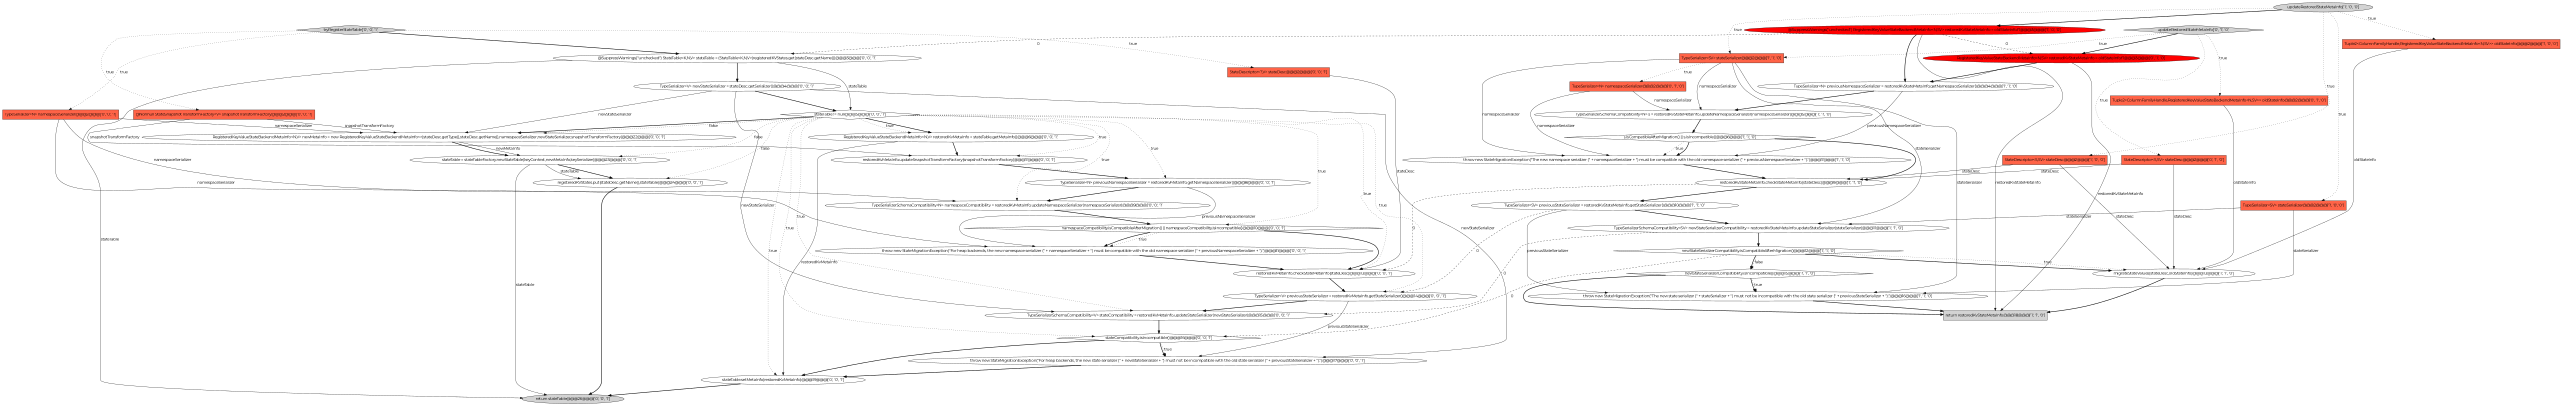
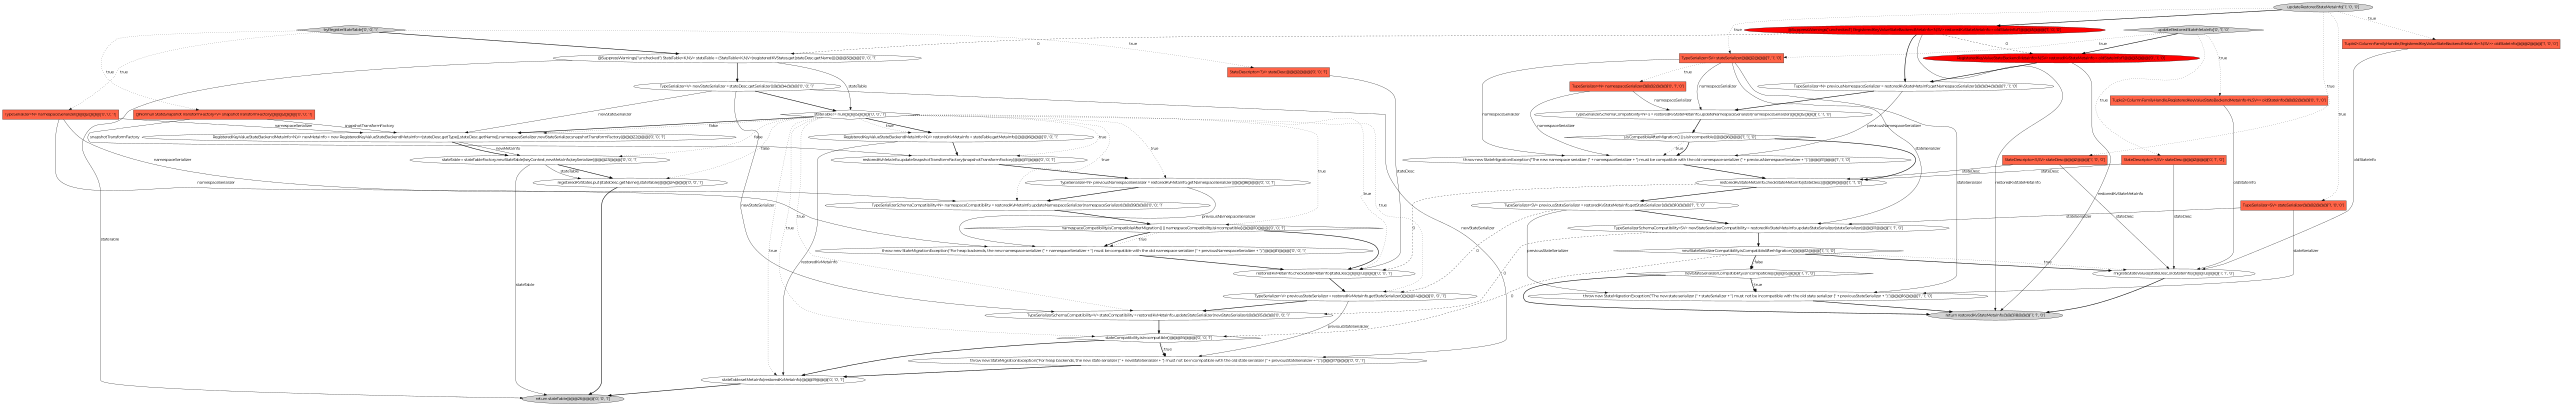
(1995, 315) -> (1995, 315)
